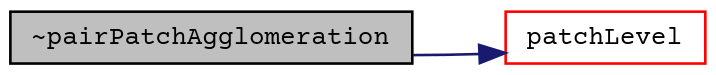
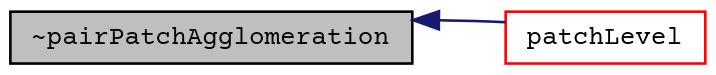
(446, 55) -> (472, 21)
